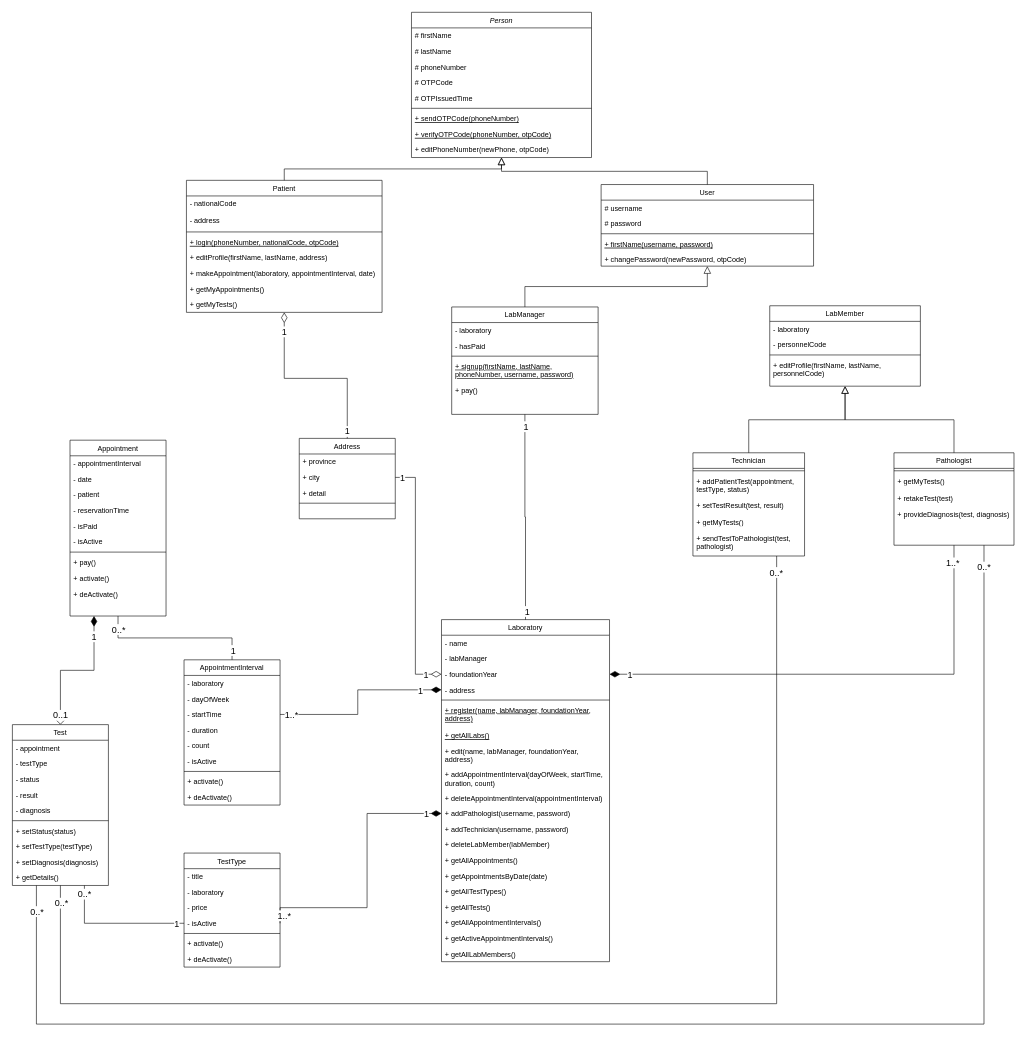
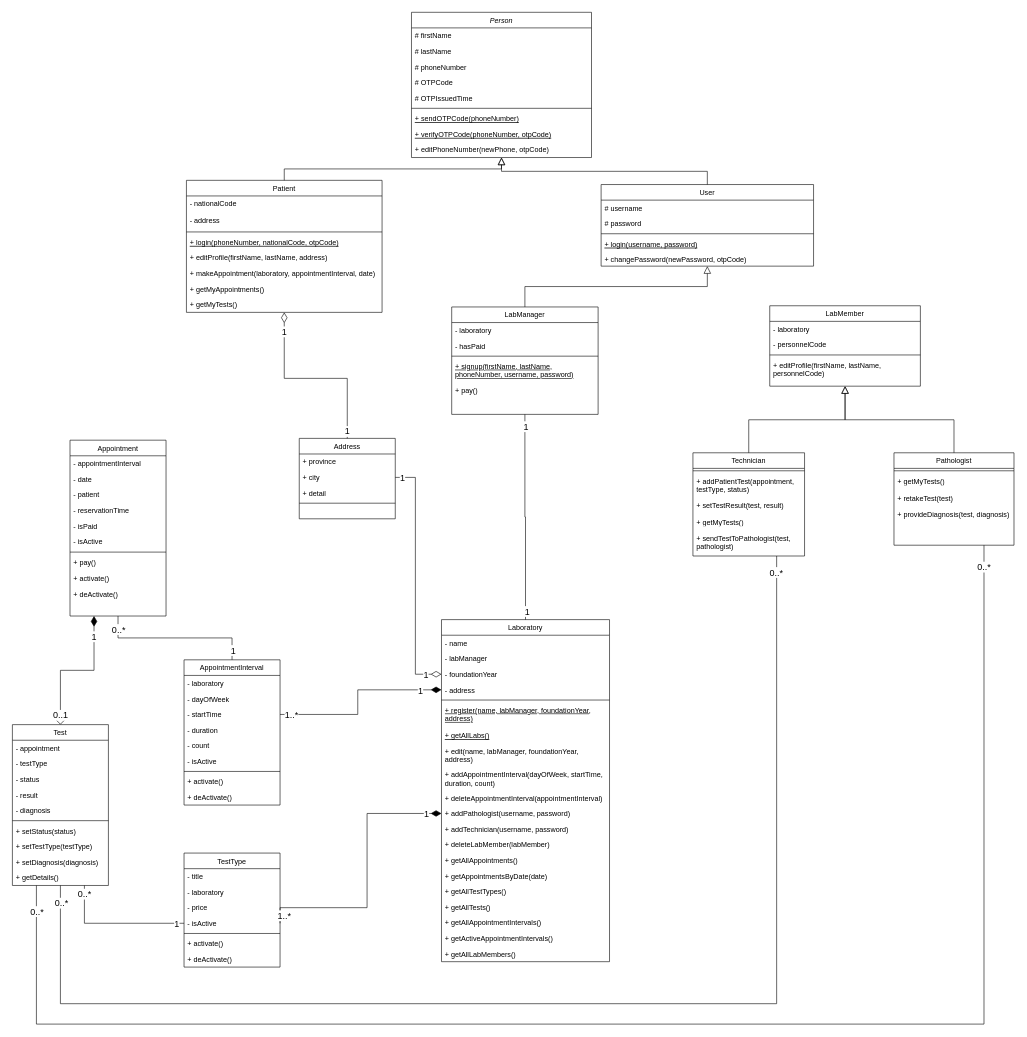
(663, 244) -> (654, 244)
(627, 674) -> none
